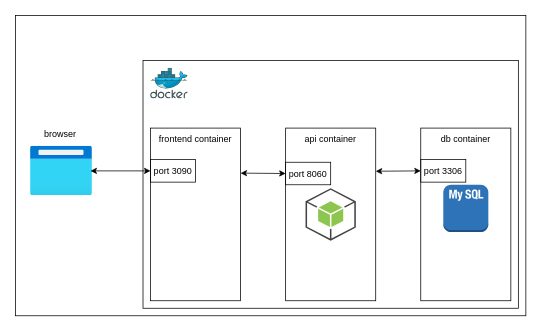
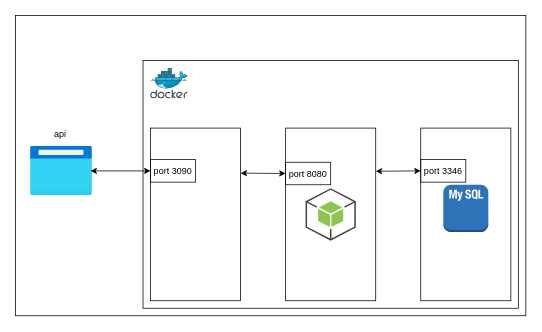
(60, 135) -> (60, 135)
(195, 139) -> none
(330, 139) -> none
(465, 139) -> none
(443, 171) -> (443, 171)
(308, 174) -> (308, 174)
